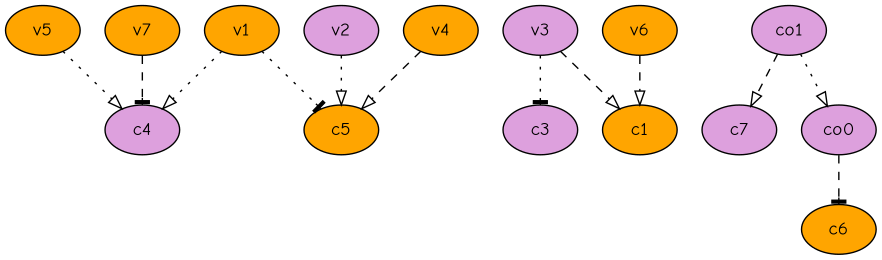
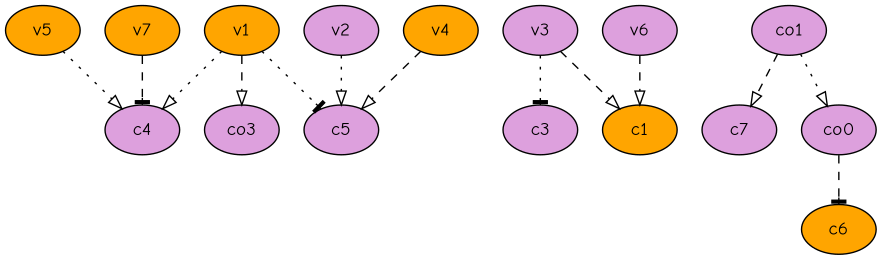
(640, 30) -> (640, 30)
none -> (242, 130)
(341, 130) -> (341, 130)
